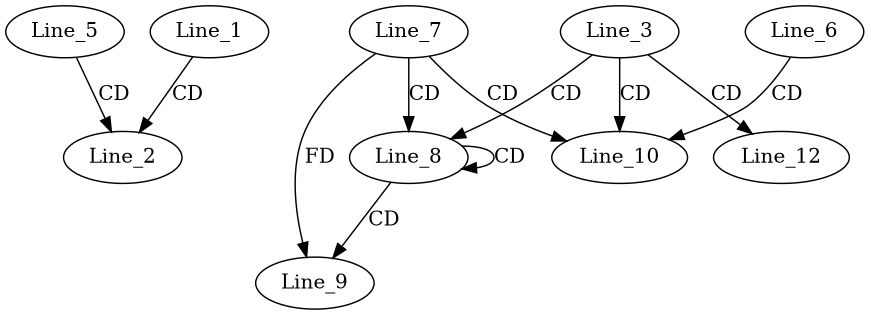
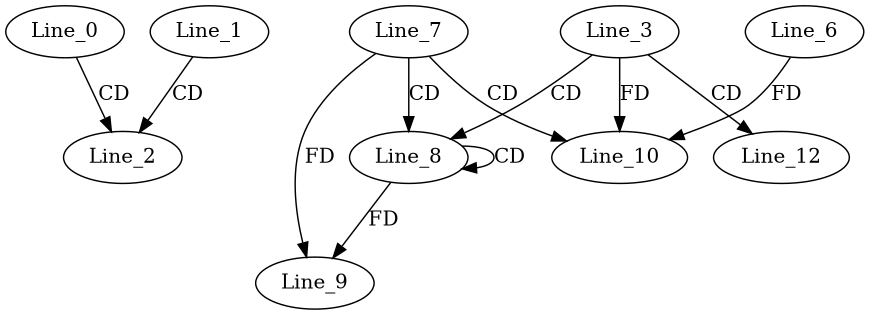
(65, 32) -> (65, 32)
(636, 95) -> (636, 95)
(787, 95) -> (787, 95)
(384, 220) -> (384, 220)
